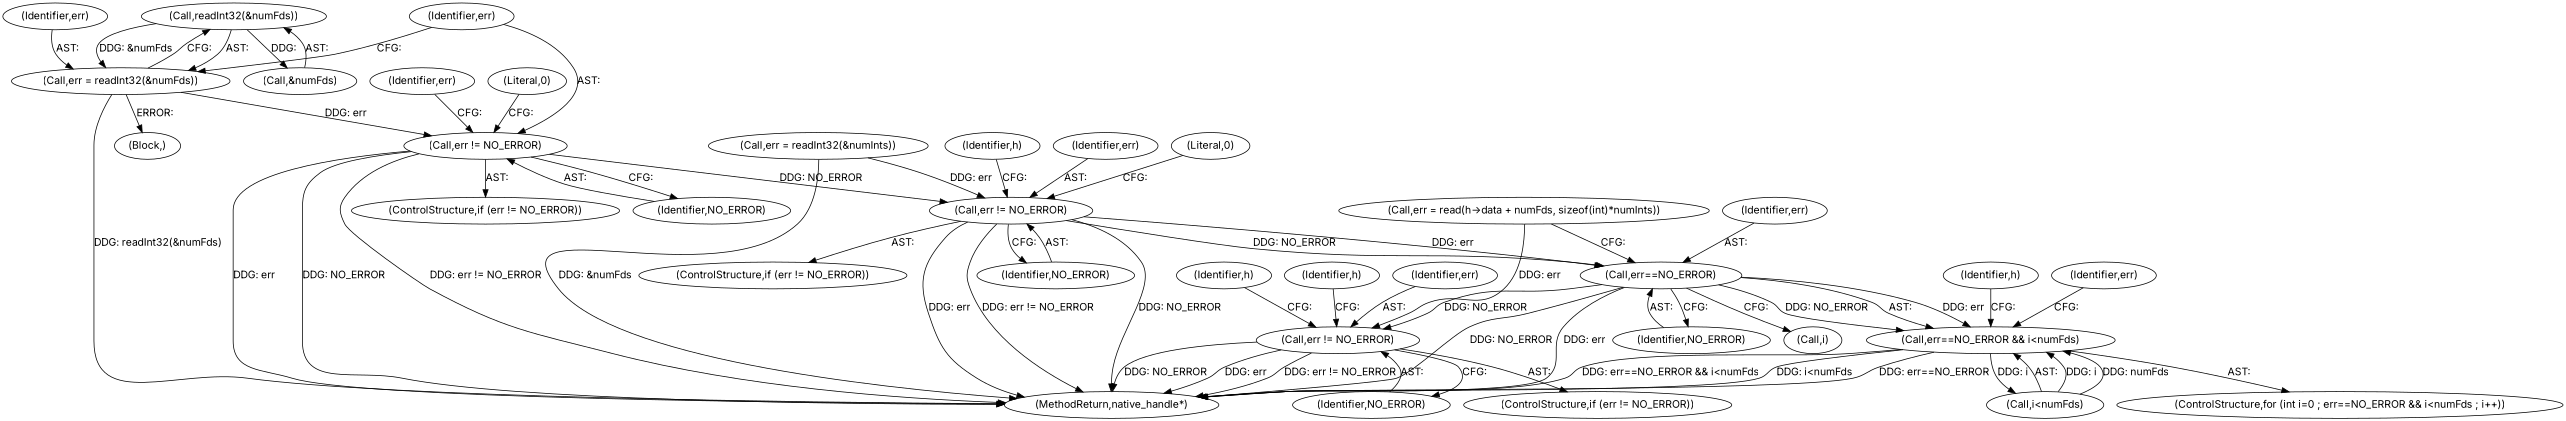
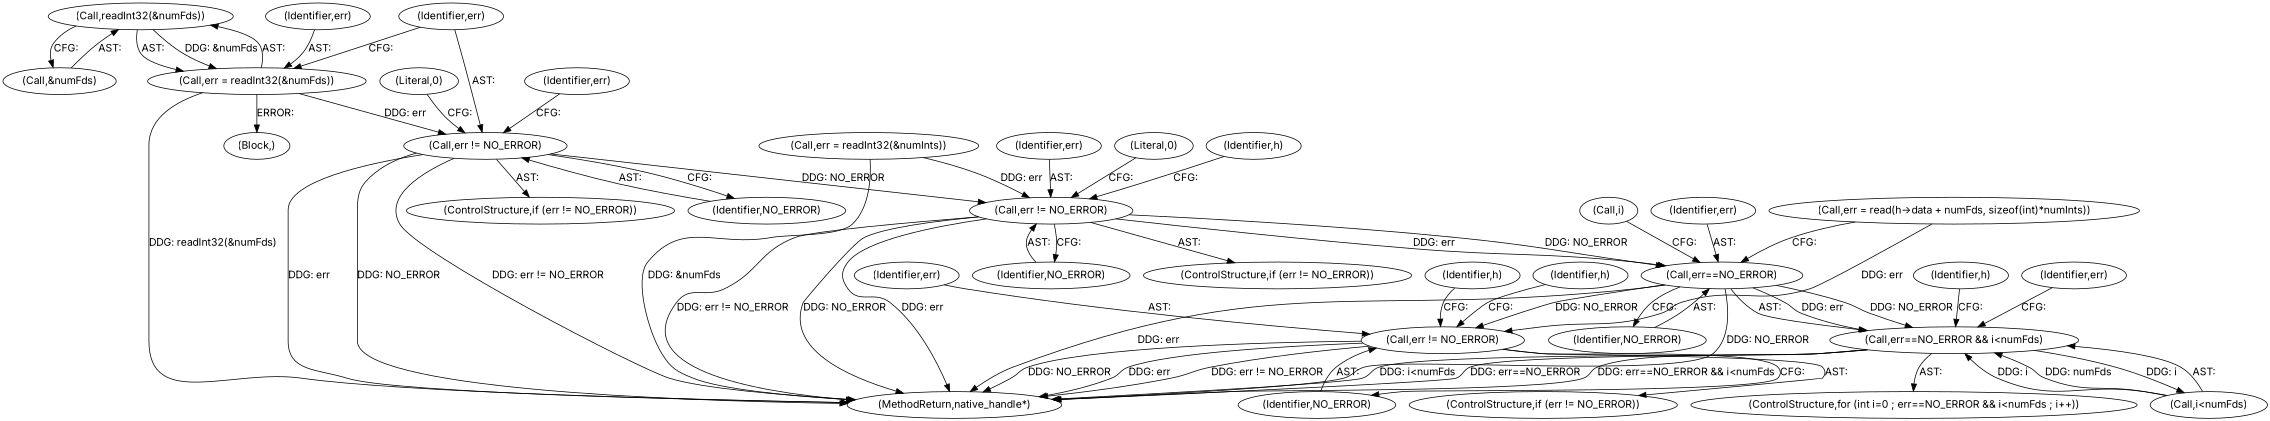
(201, 49) -> (275, 49)
(285, 49) -> (67, 49)
(1735, 310) -> (1660, 240)
